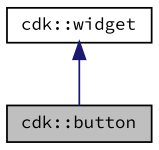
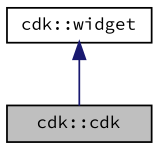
(79, 124) -> (79, 124)
